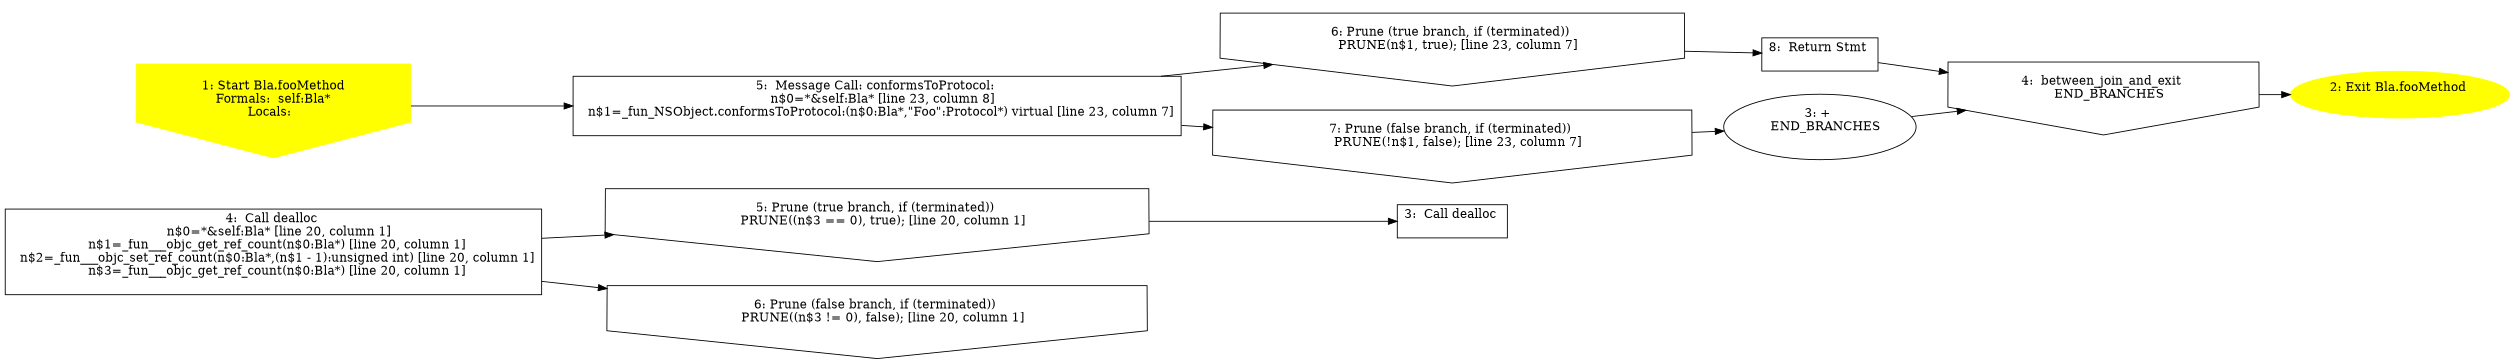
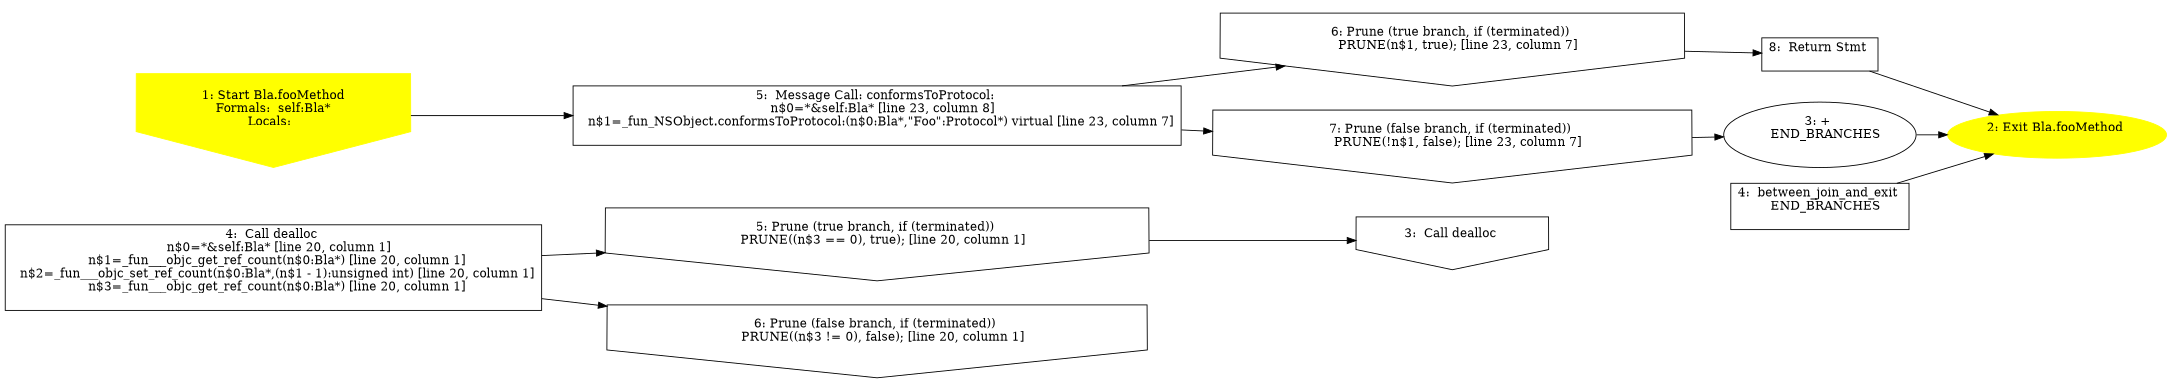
(1909, 67) -> (1929, 92)
(2103, 95) -> (1820, 206)
(1934, 114) -> (1927, 135)
(1452, 221) -> (1452, 241)
